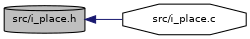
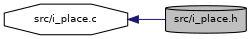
(109, 19) -> (152, 19)
